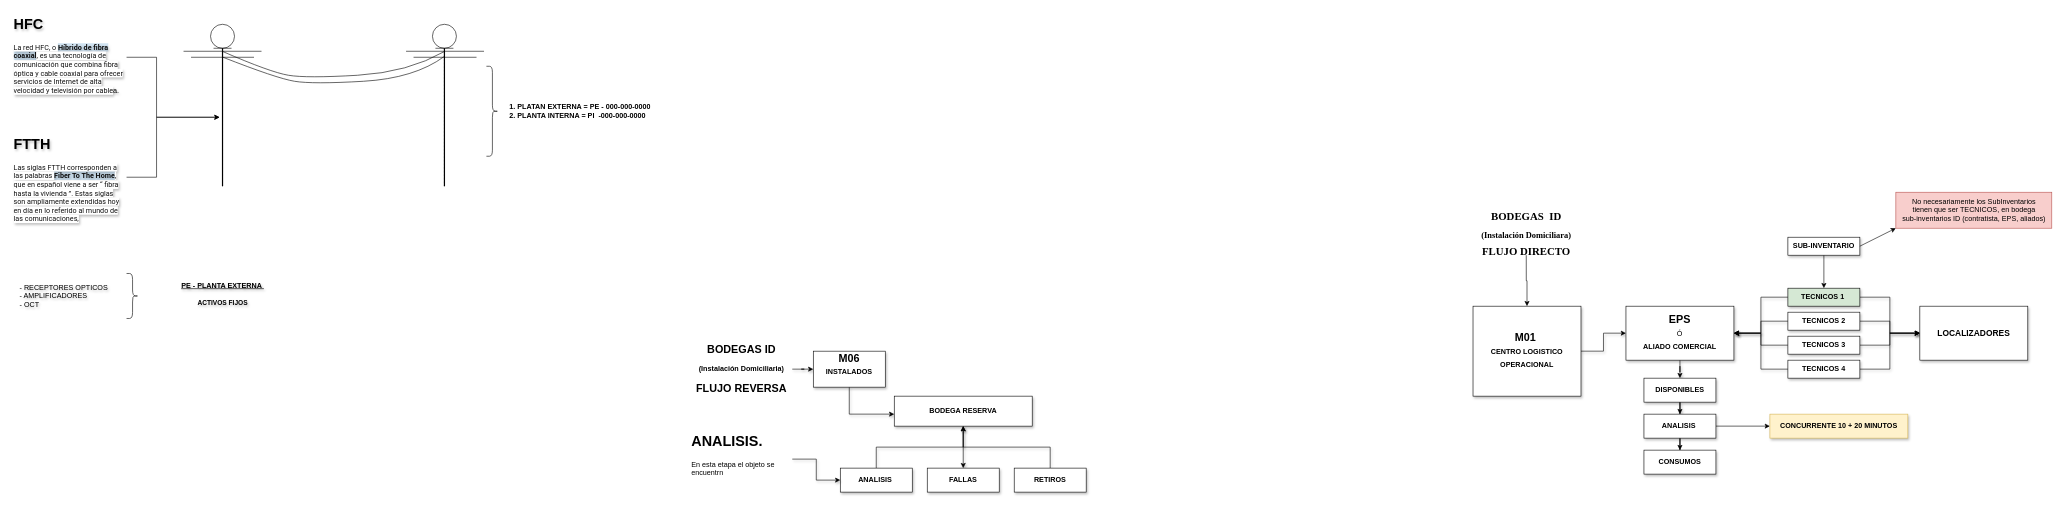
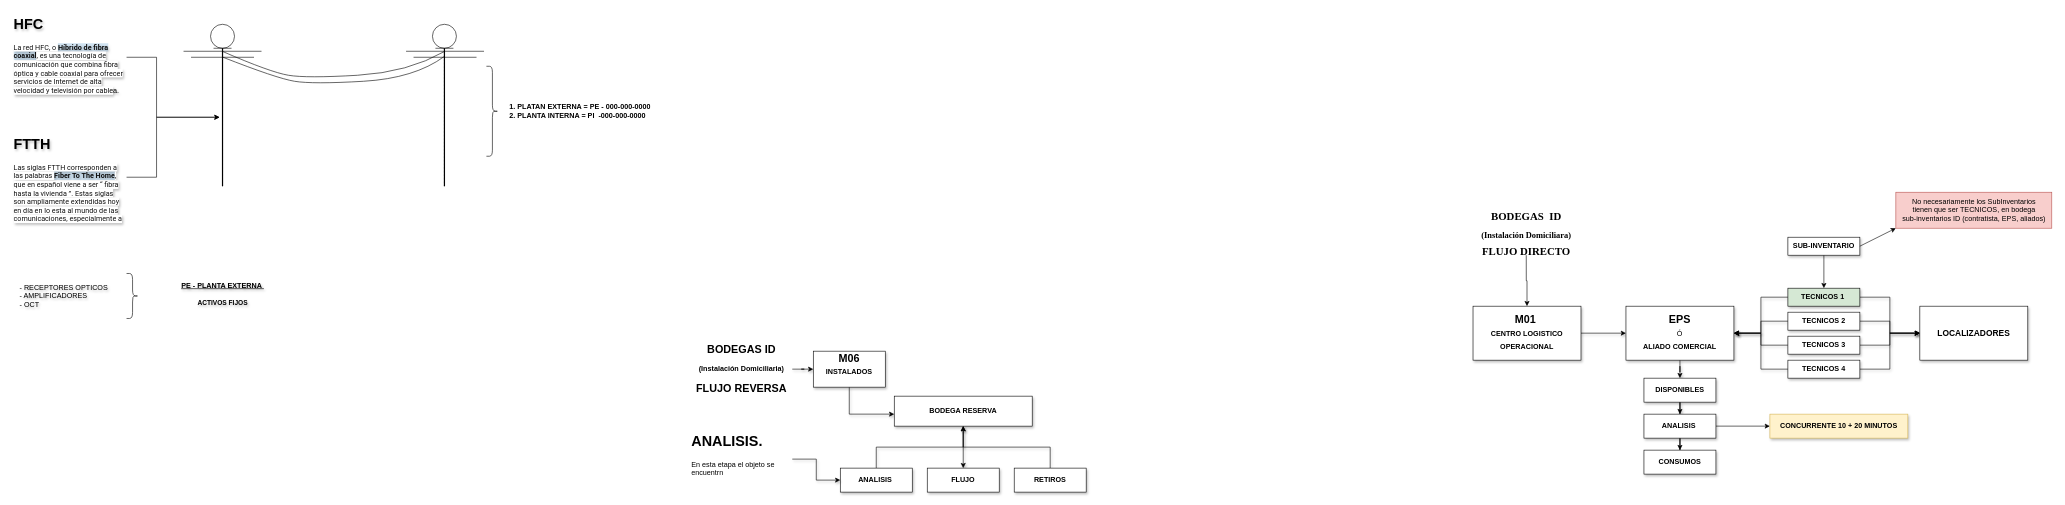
(70, 175) -> (70, 175)
(1527, 351) -> (1527, 333)
(963, 480) -> (963, 480)
